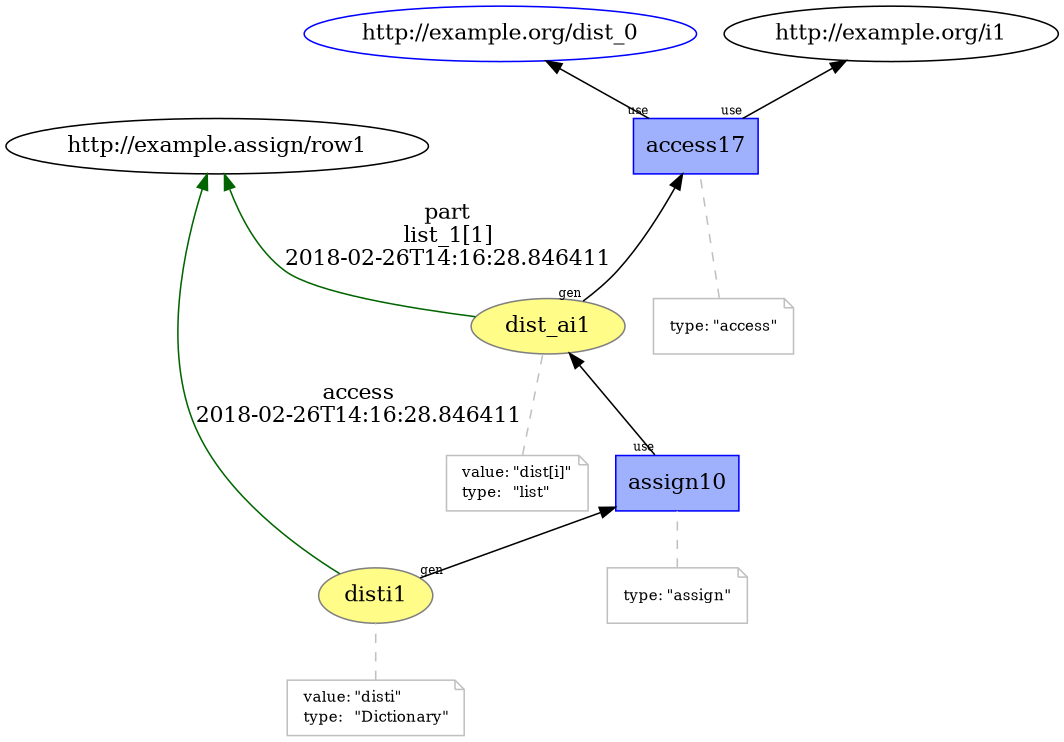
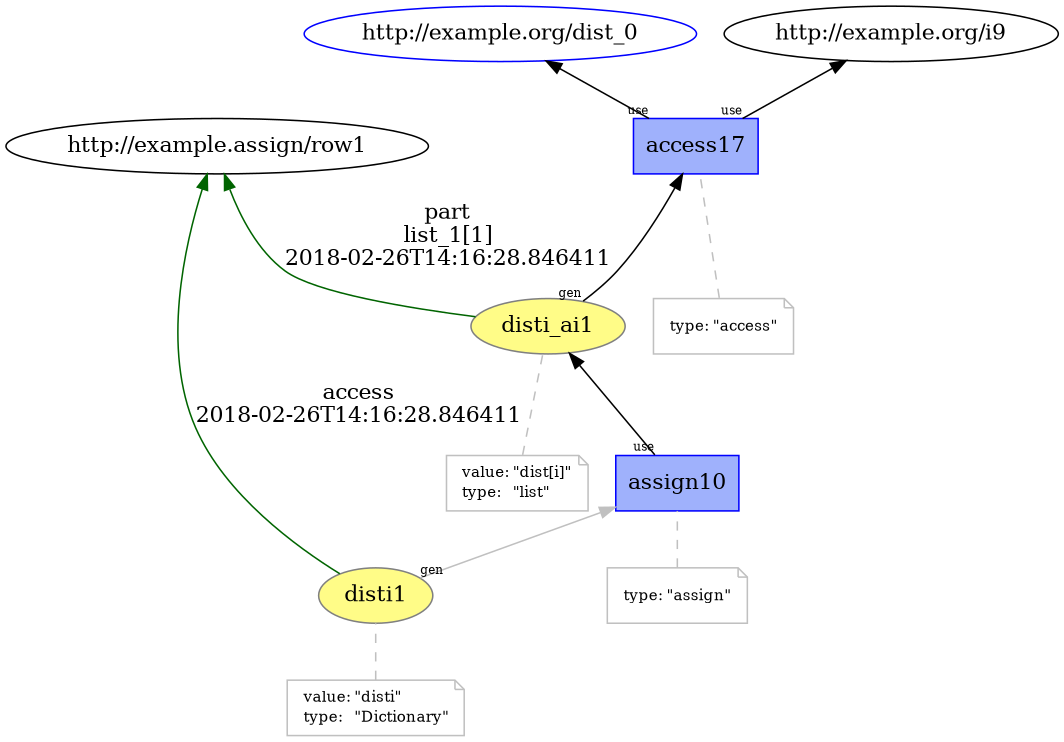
(891, 34) -> (891, 34)
(548, 326) -> (548, 326)
(510, 545) -> (510, 545)
